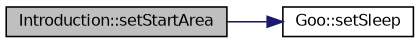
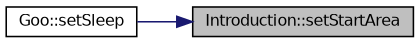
(247, 22) -> (157, 22)
